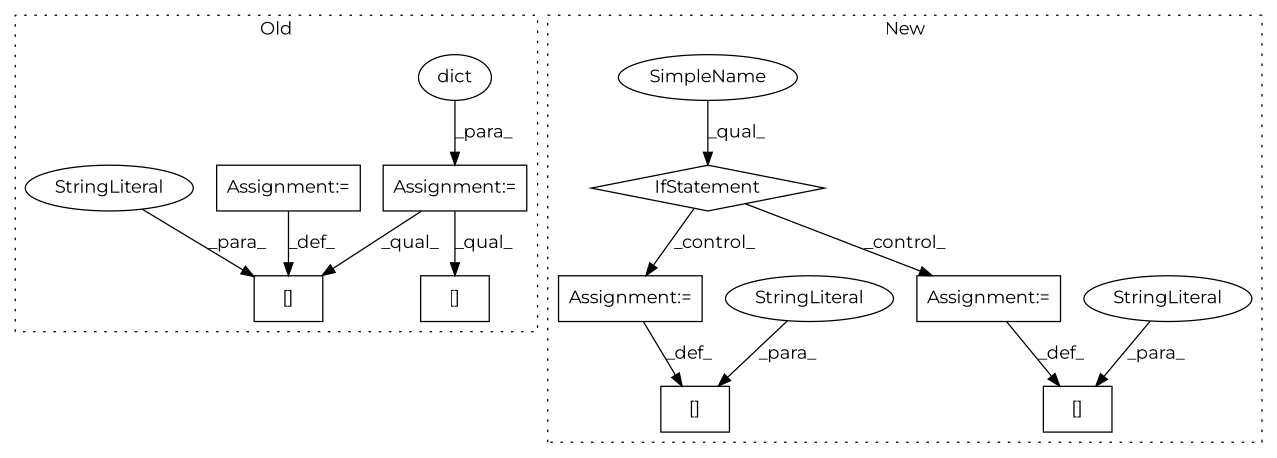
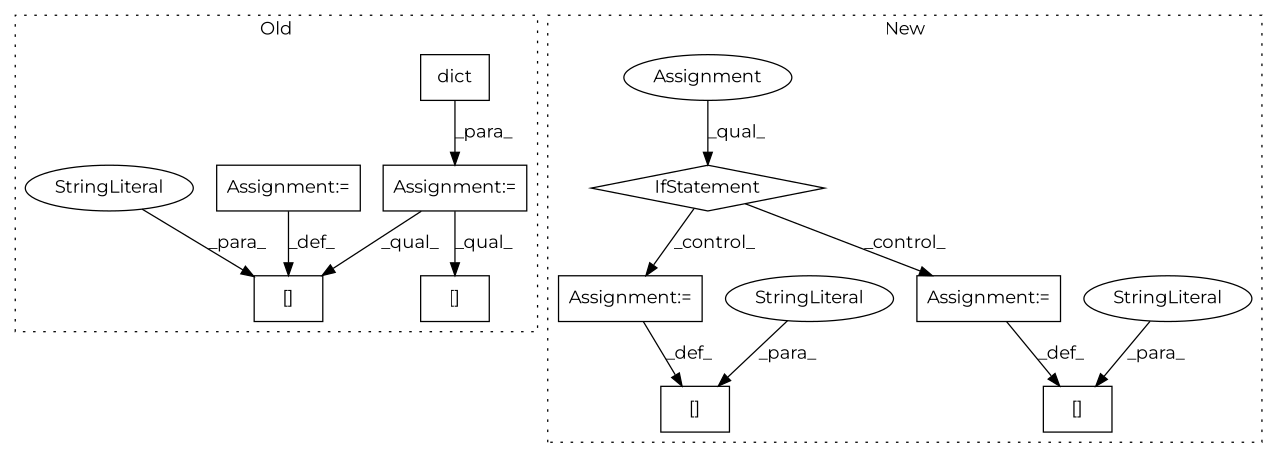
(455, 78) -> (455, 78)
(708, 78) -> (708, 78)
